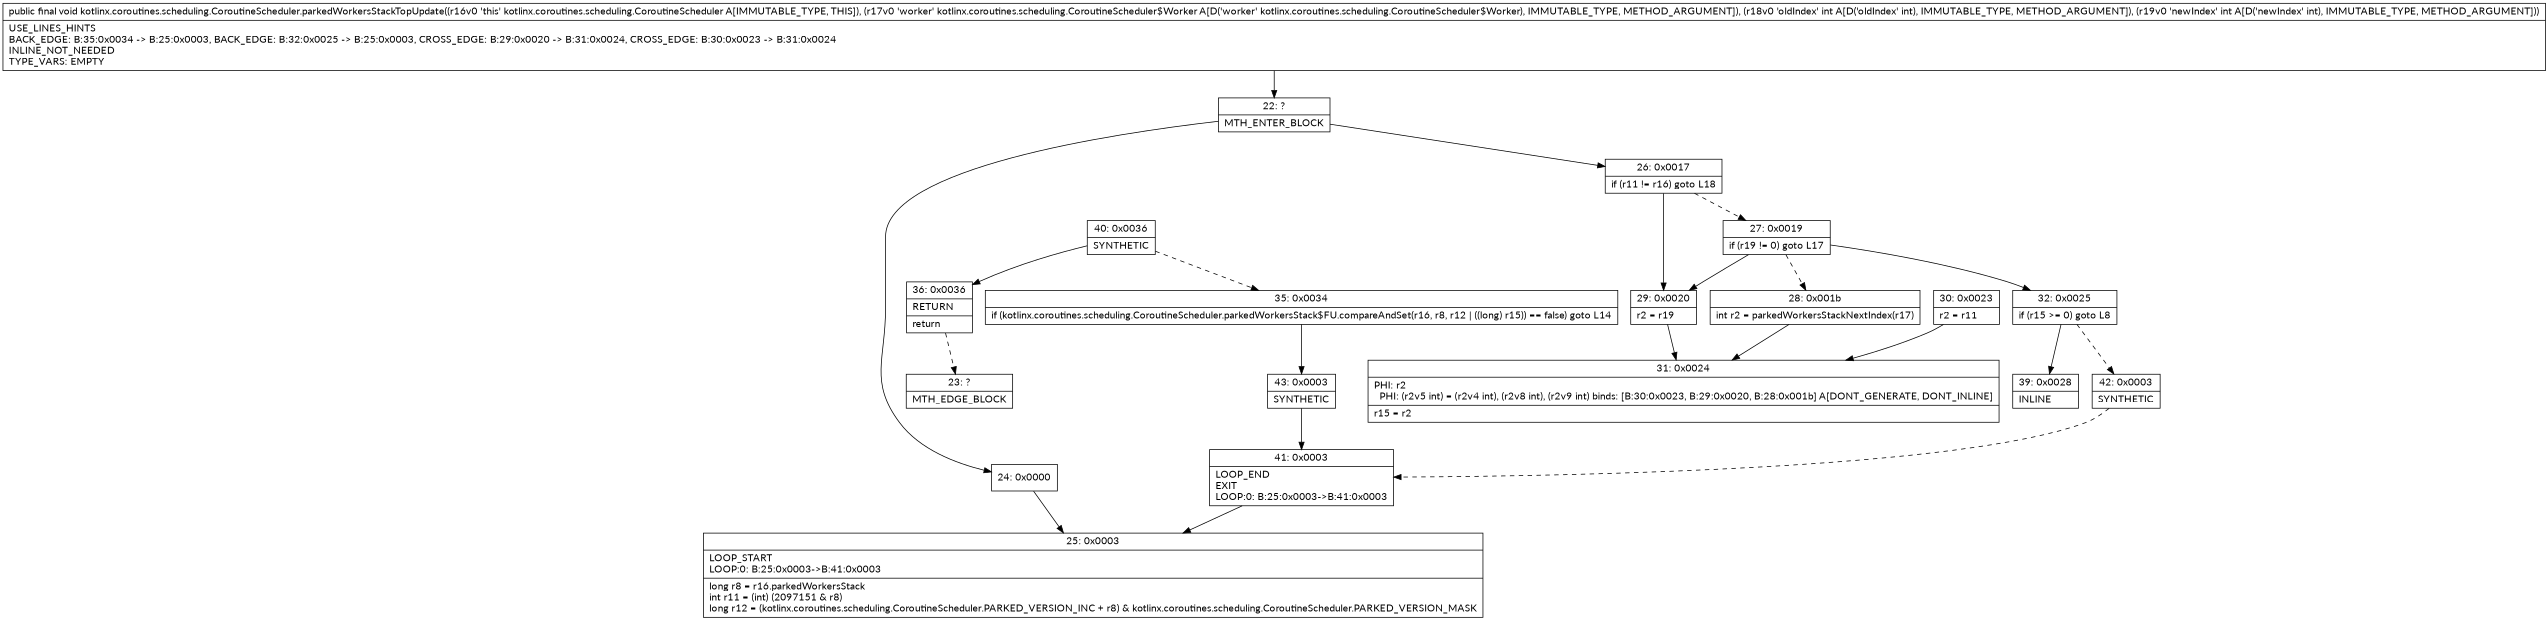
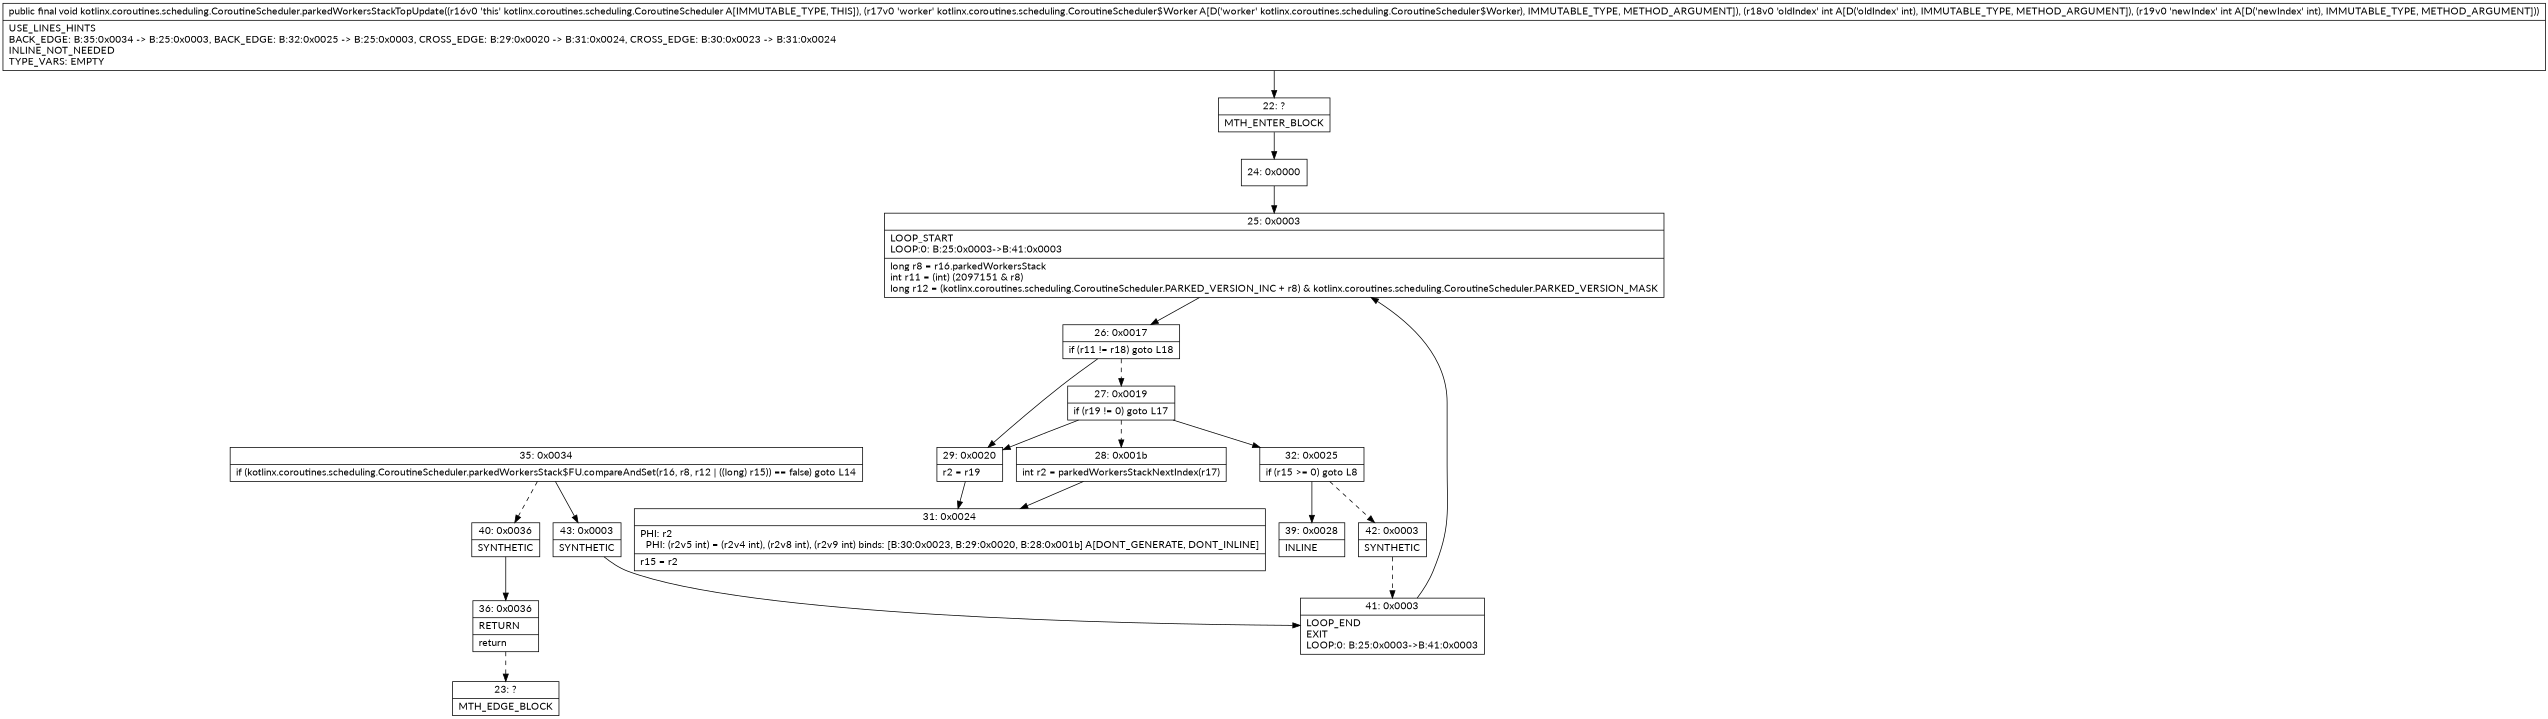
(1464, 145) -> (1179, 309)
(1664, 184) -> (1121, 350)
(1204, 269) -> (528, 499)
(1967, 307) -> none
